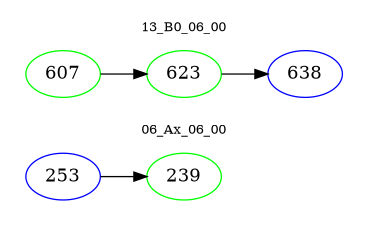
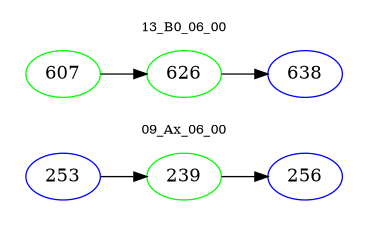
(184, 74) -> (184, 74)
(184, 131) -> (184, 131)
none -> (305, 177)
